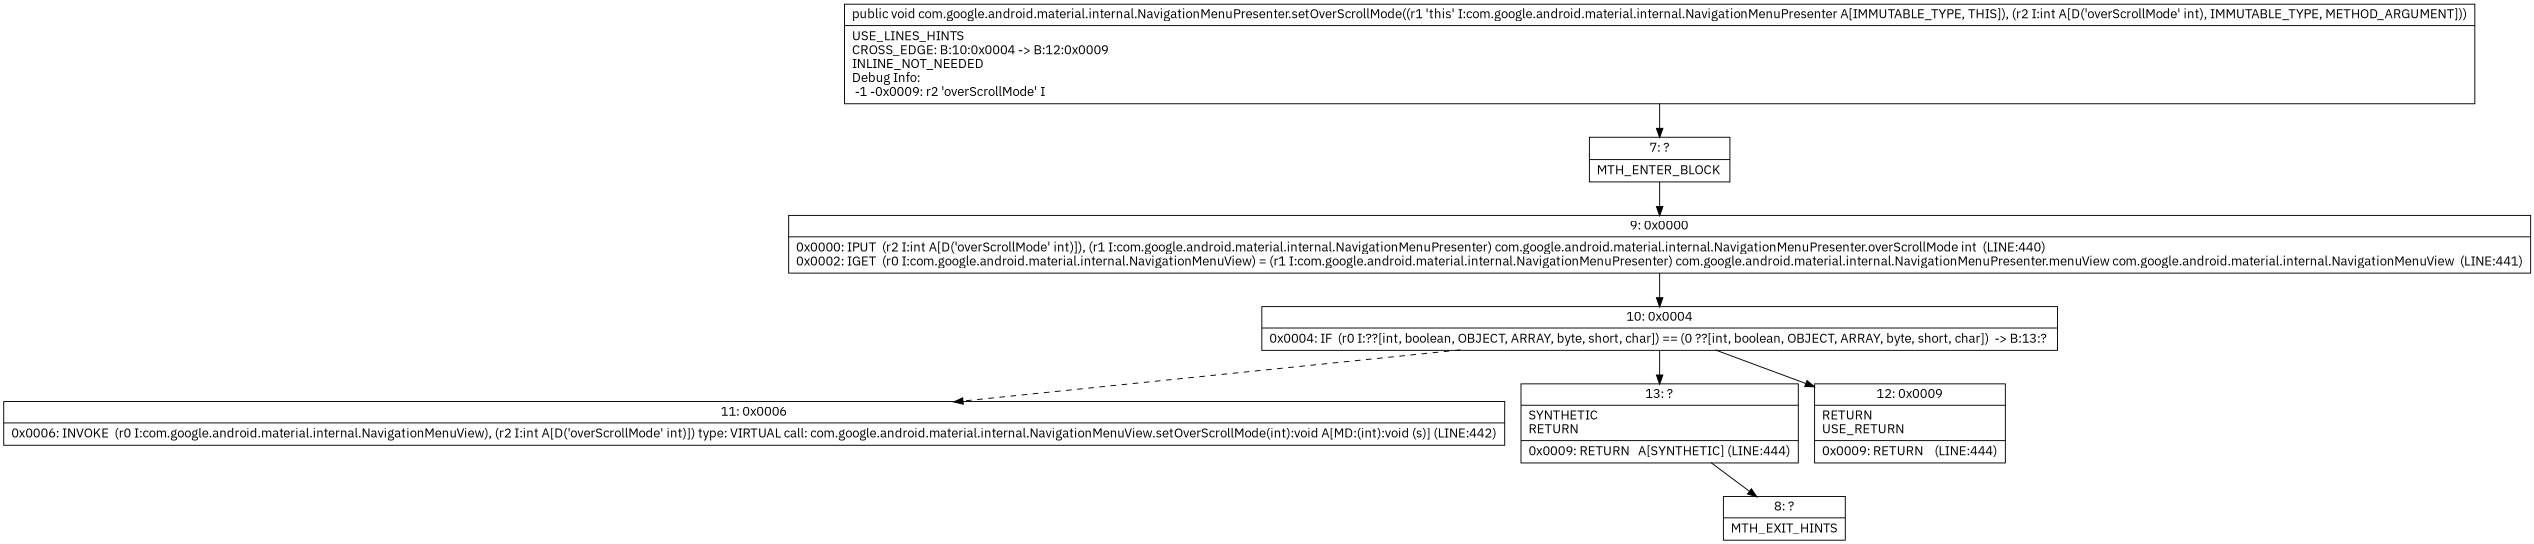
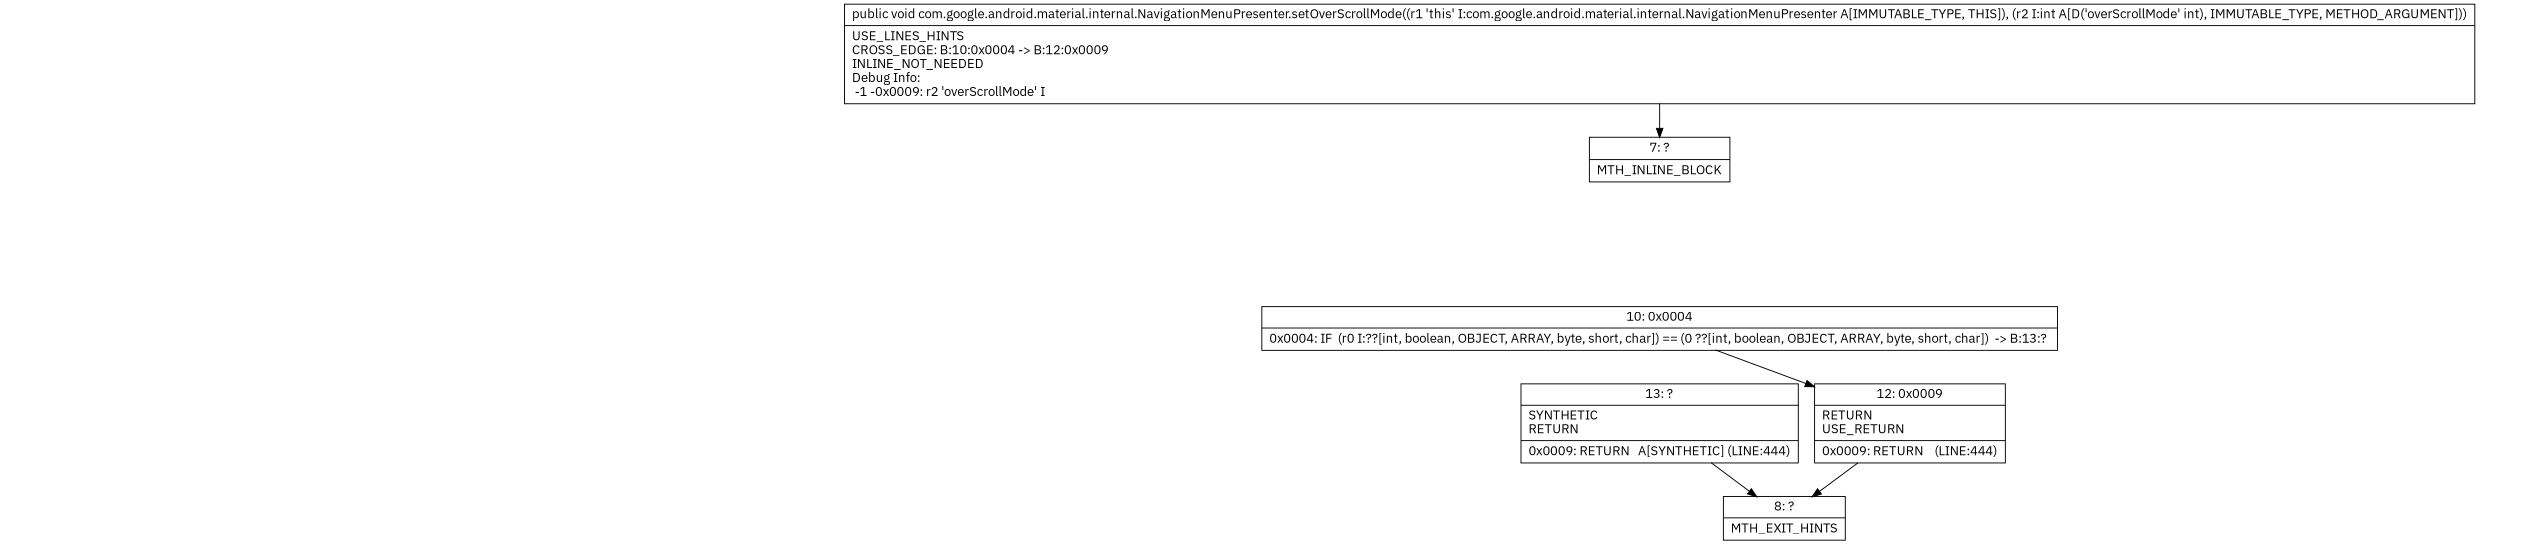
(1659, 170) -> (1660, 170)
(1660, 244) -> none
(1660, 362) -> none
(754, 423) -> none
none -> (1839, 477)
